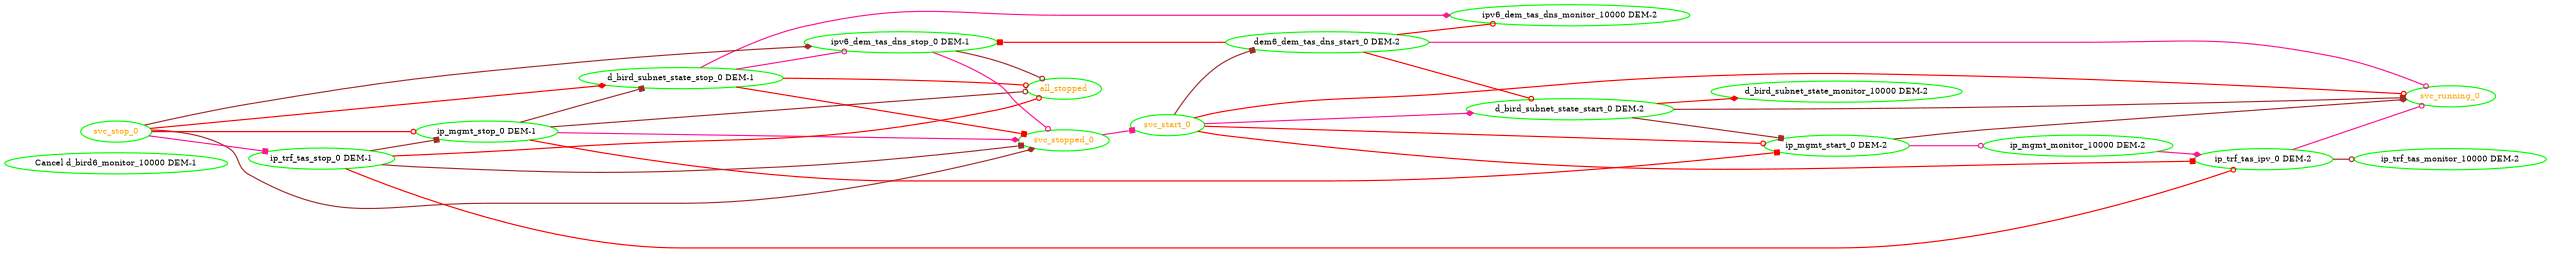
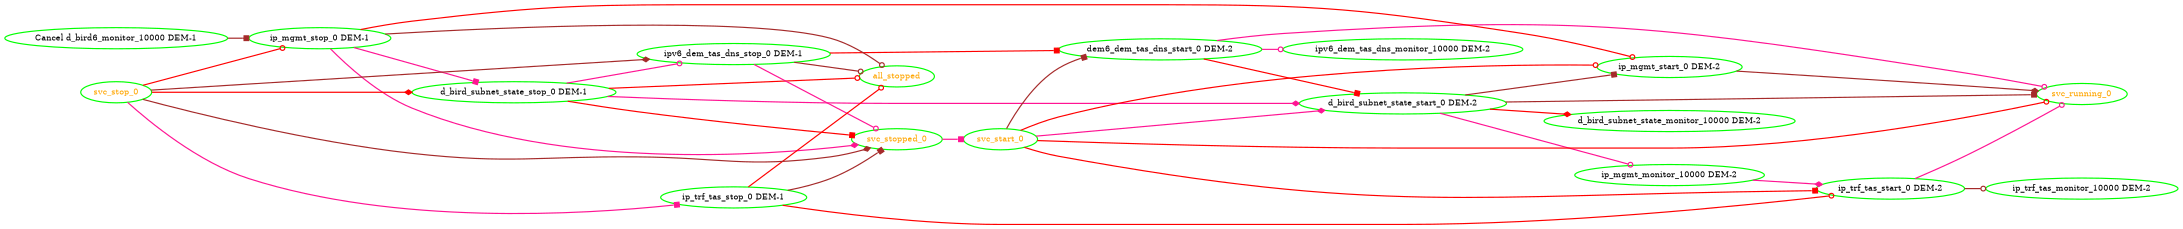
(1067, 15) -> (950, 103)
(1444, 29) -> (1270, 49)
(1115, 42) -> (942, 52)
(1446, 75) -> (1275, 75)
(579, 106) -> (413, 64)
(402, 146) -> (235, 38)
(1944, 146) -> (1534, 139)
(2263, 159) -> (1890, 189)
(1151, 181) -> (997, 5)
